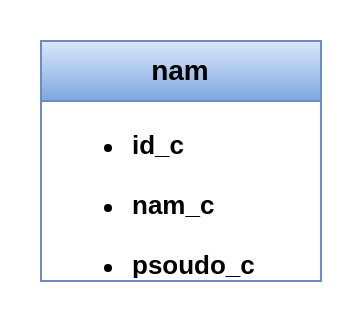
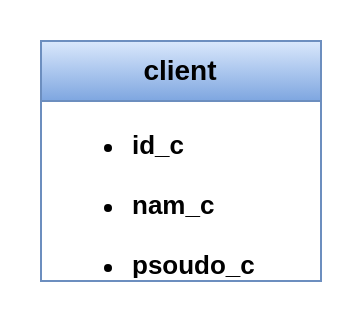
(181, 71) -> (181, 71)
